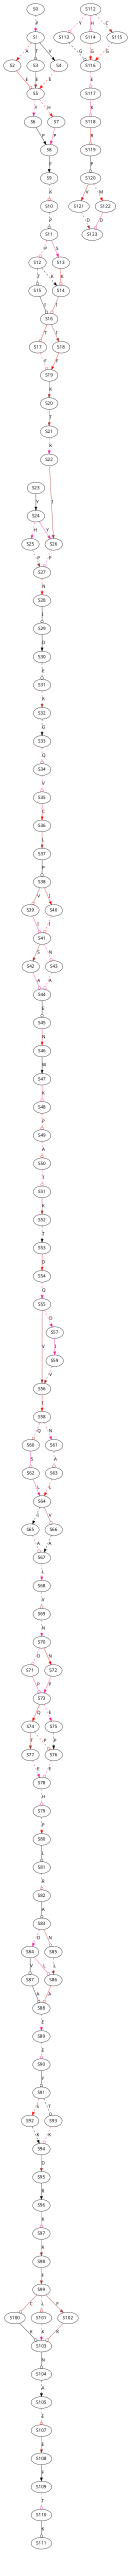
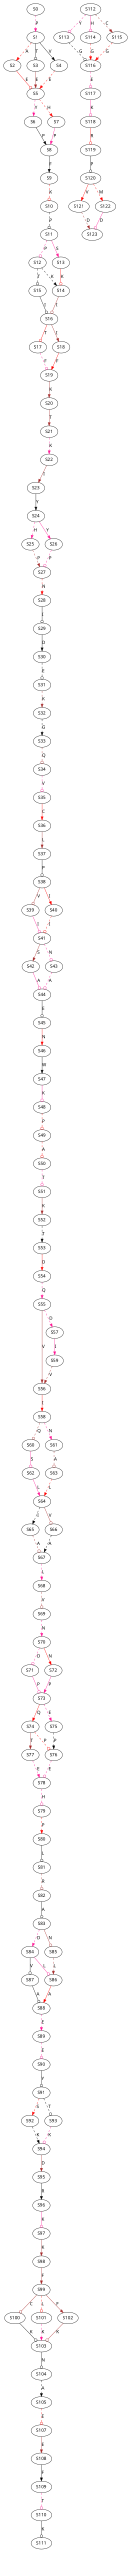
(51, 500) -> (43, 472)
(48, 1993) -> (48, 1993)
